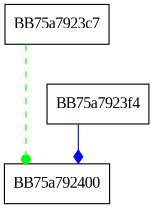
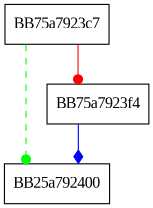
none -> (78, 60)
(57, 184) -> (57, 184)
